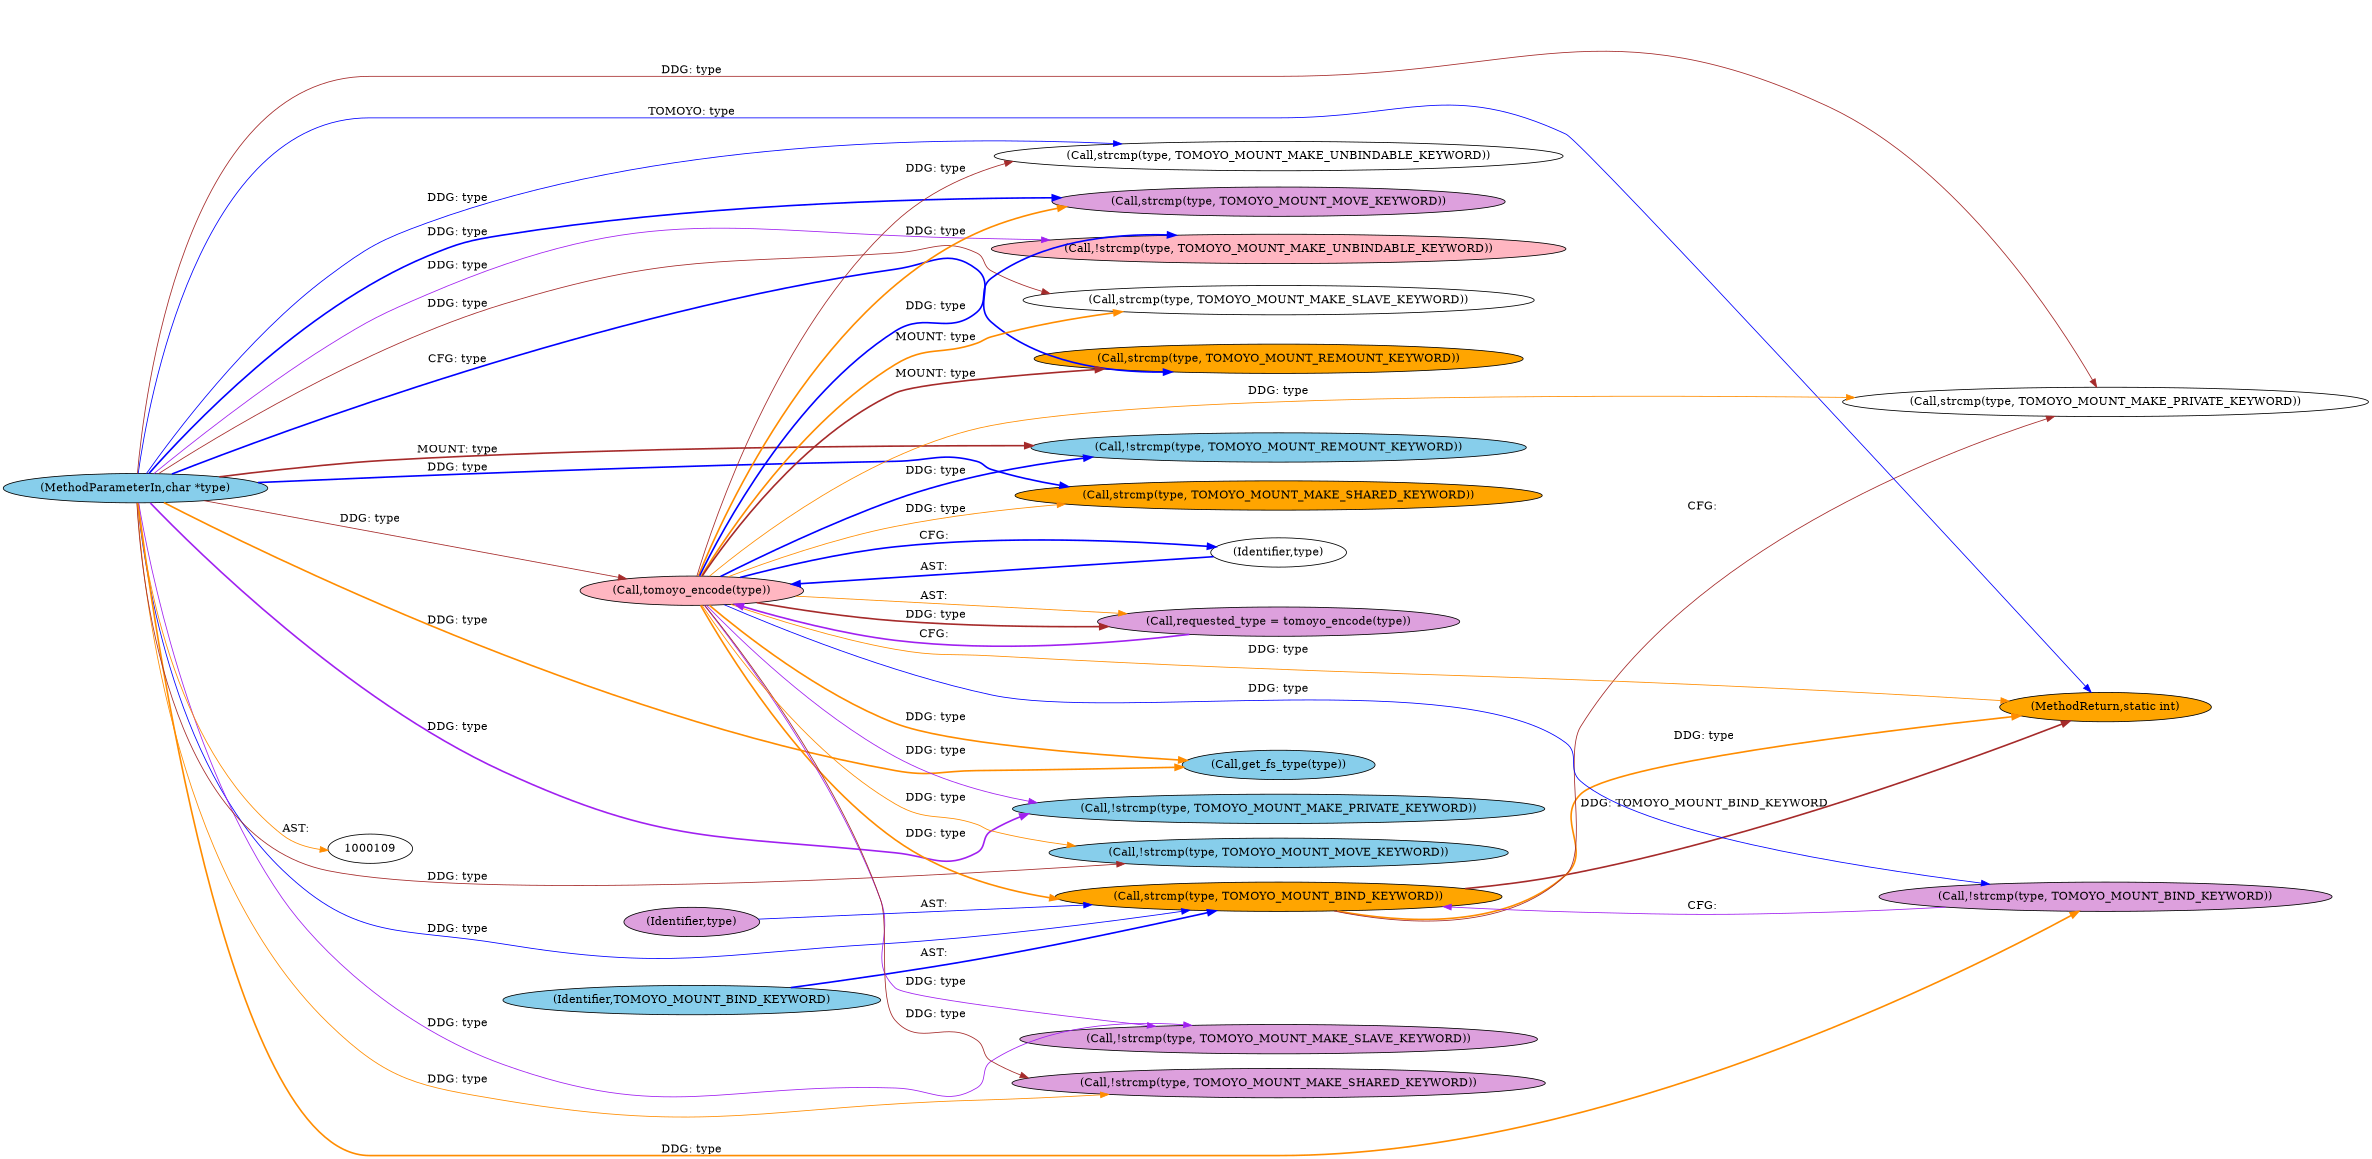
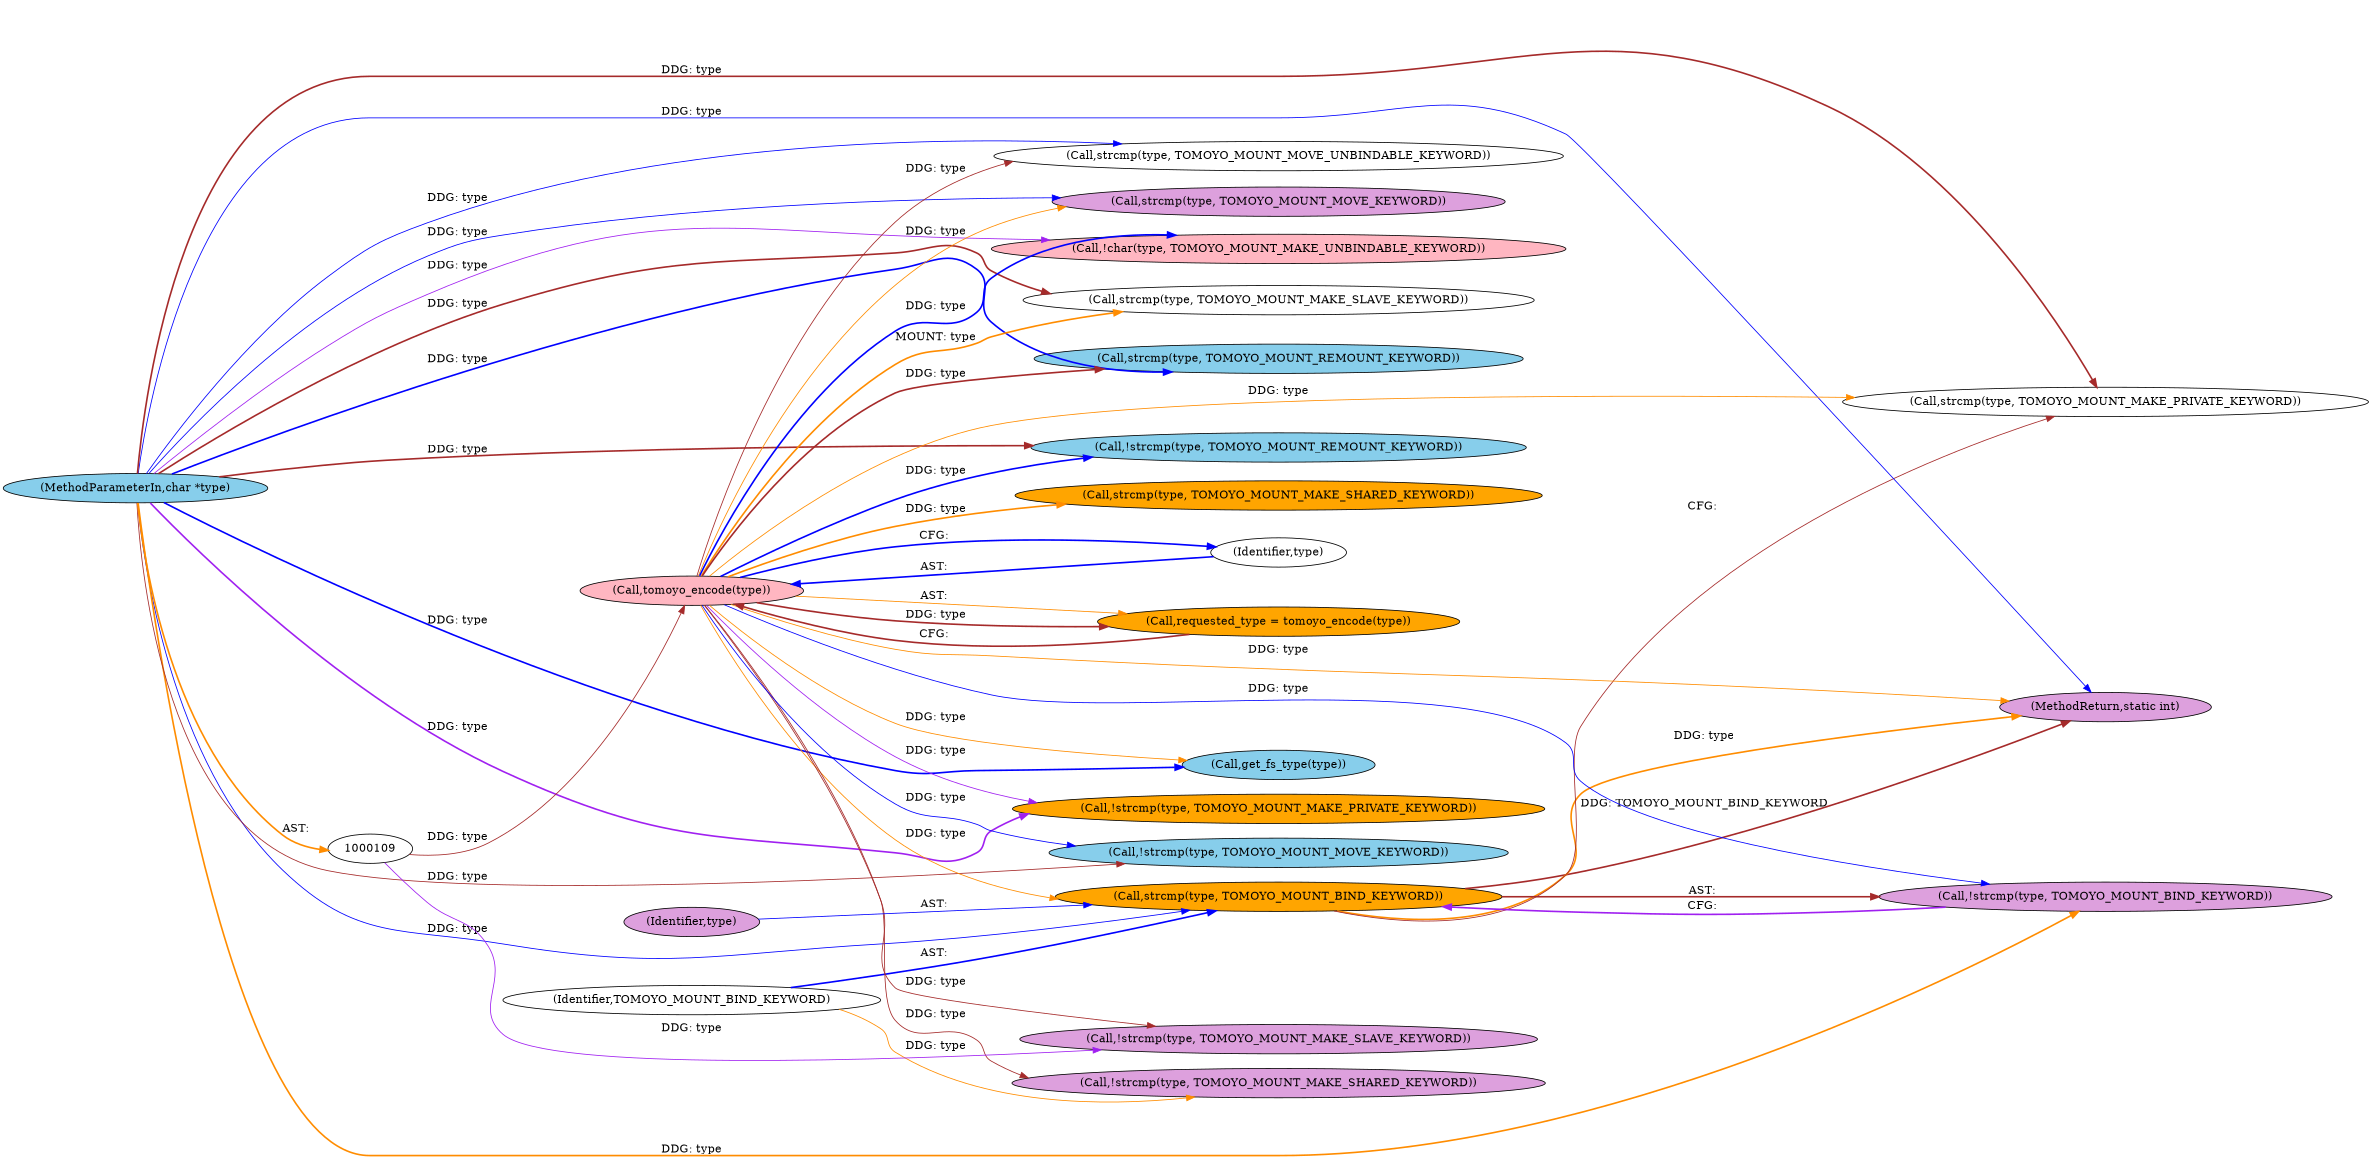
(1047, 76) -> (1047, 76)
(692, 112) -> (692, 112)
(1279, 156) -> (1279, 156)
(561, 227) -> (561, 227)
(1279, 249) -> (1279, 249)
(587, 282) -> (587, 282)
(835, 346) -> (835, 346)
(458, 359) -> (458, 359)
(1279, 359) -> (1279, 359)
(936, 374) -> (936, 374)
(458, 450) -> (458, 450)
(661, 467) -> none
(890, 528) -> (890, 528)
(411, 539) -> (576, 774)
(1279, 622) -> (1279, 622)
(964, 645) -> (964, 645)
(2106, 707) -> (2106, 707)
(653, 708) -> (653, 708)
(927, 732) -> (927, 732)
(216, 757) -> (187, 702)
(854, 775) -> (854, 775)
(842, 794) -> (842, 794)
(1279, 809) -> (1279, 809)
none -> (1686, 897)
(1698, 914) -> (1698, 914)
(893, 985) -> (893, 985)
(692, 1000) -> (692, 1000)
(506, 1065) -> (683, 1059)
(424, 1084) -> (1000, 1092)
